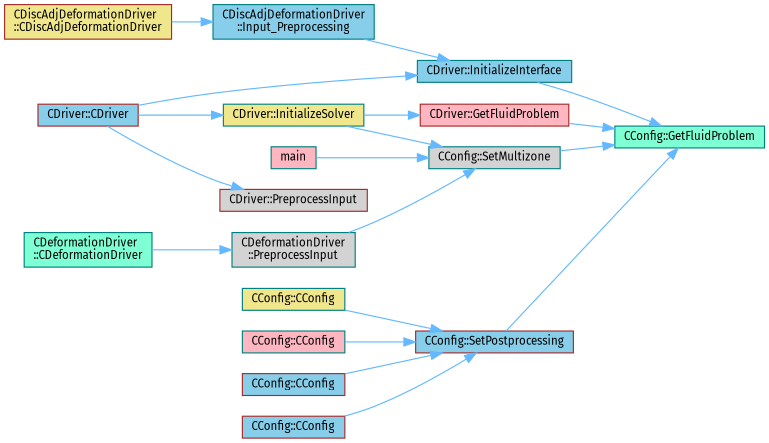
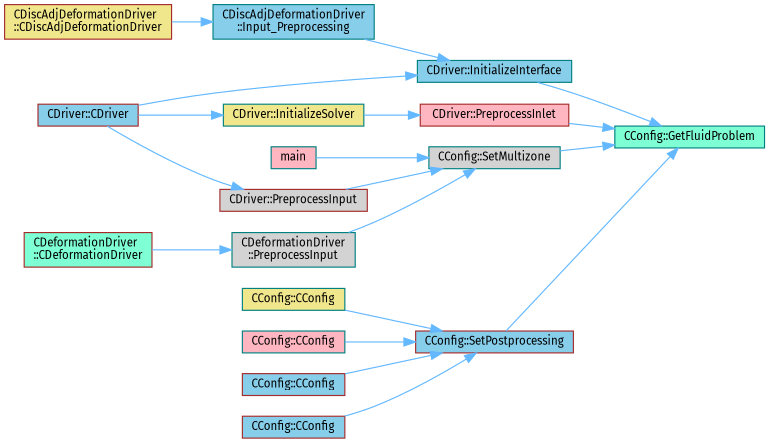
(495, 115) -> (495, 115)
(388, 135) -> (388, 180)
(88, 250) -> (88, 250)
